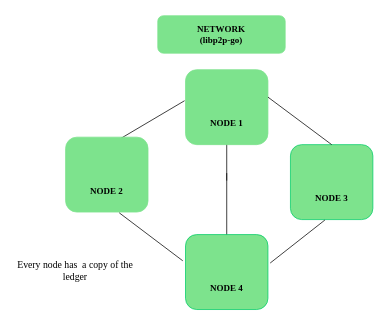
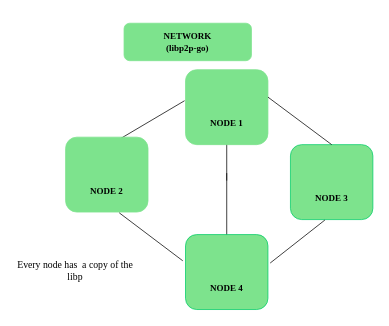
(222, 34) -> (188, 42)
(75, 270) -> (75, 270)
